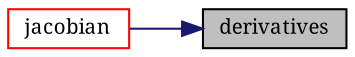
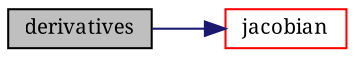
(156, 29) -> (178, 29)
